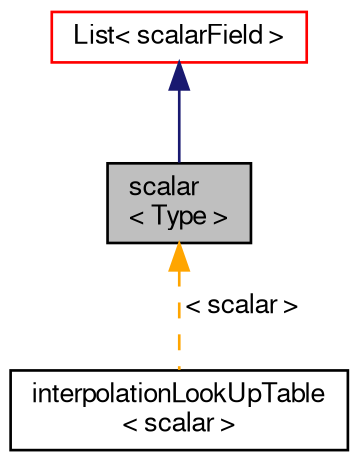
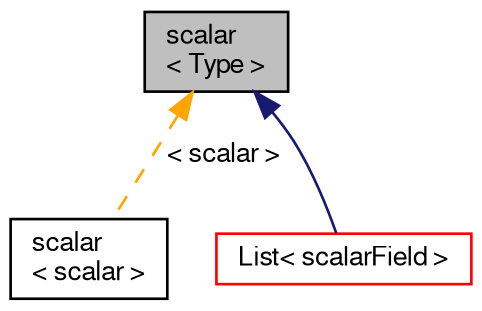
(179, 126) -> (310, 170)
(179, 410) -> (89, 259)
